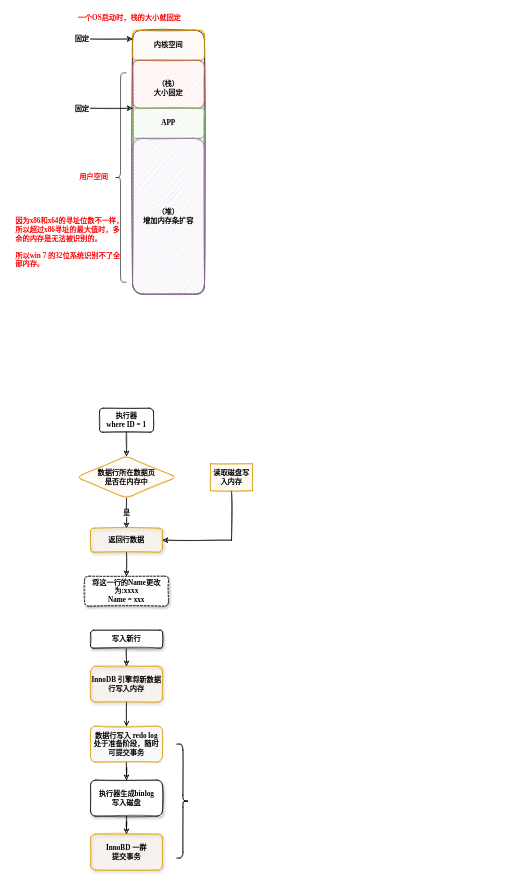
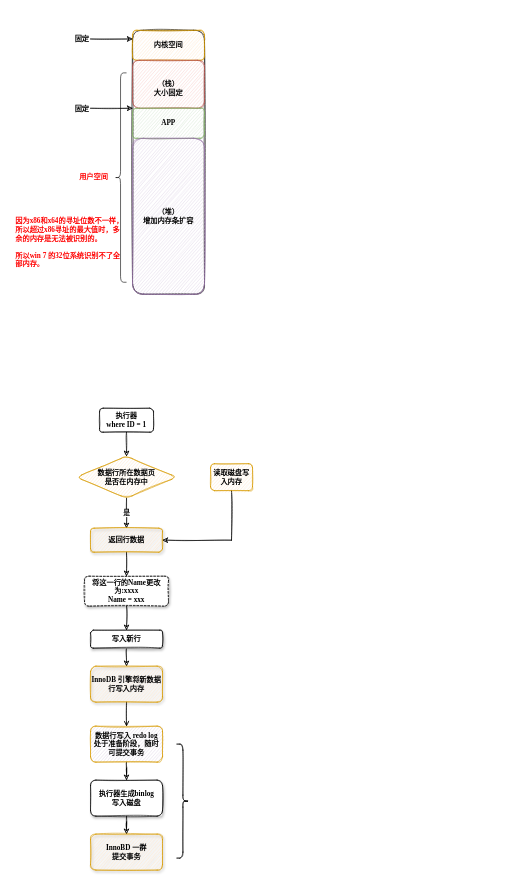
(129, 18) -> none
(231, 477) -> (231, 477)
none -> (126, 617)
